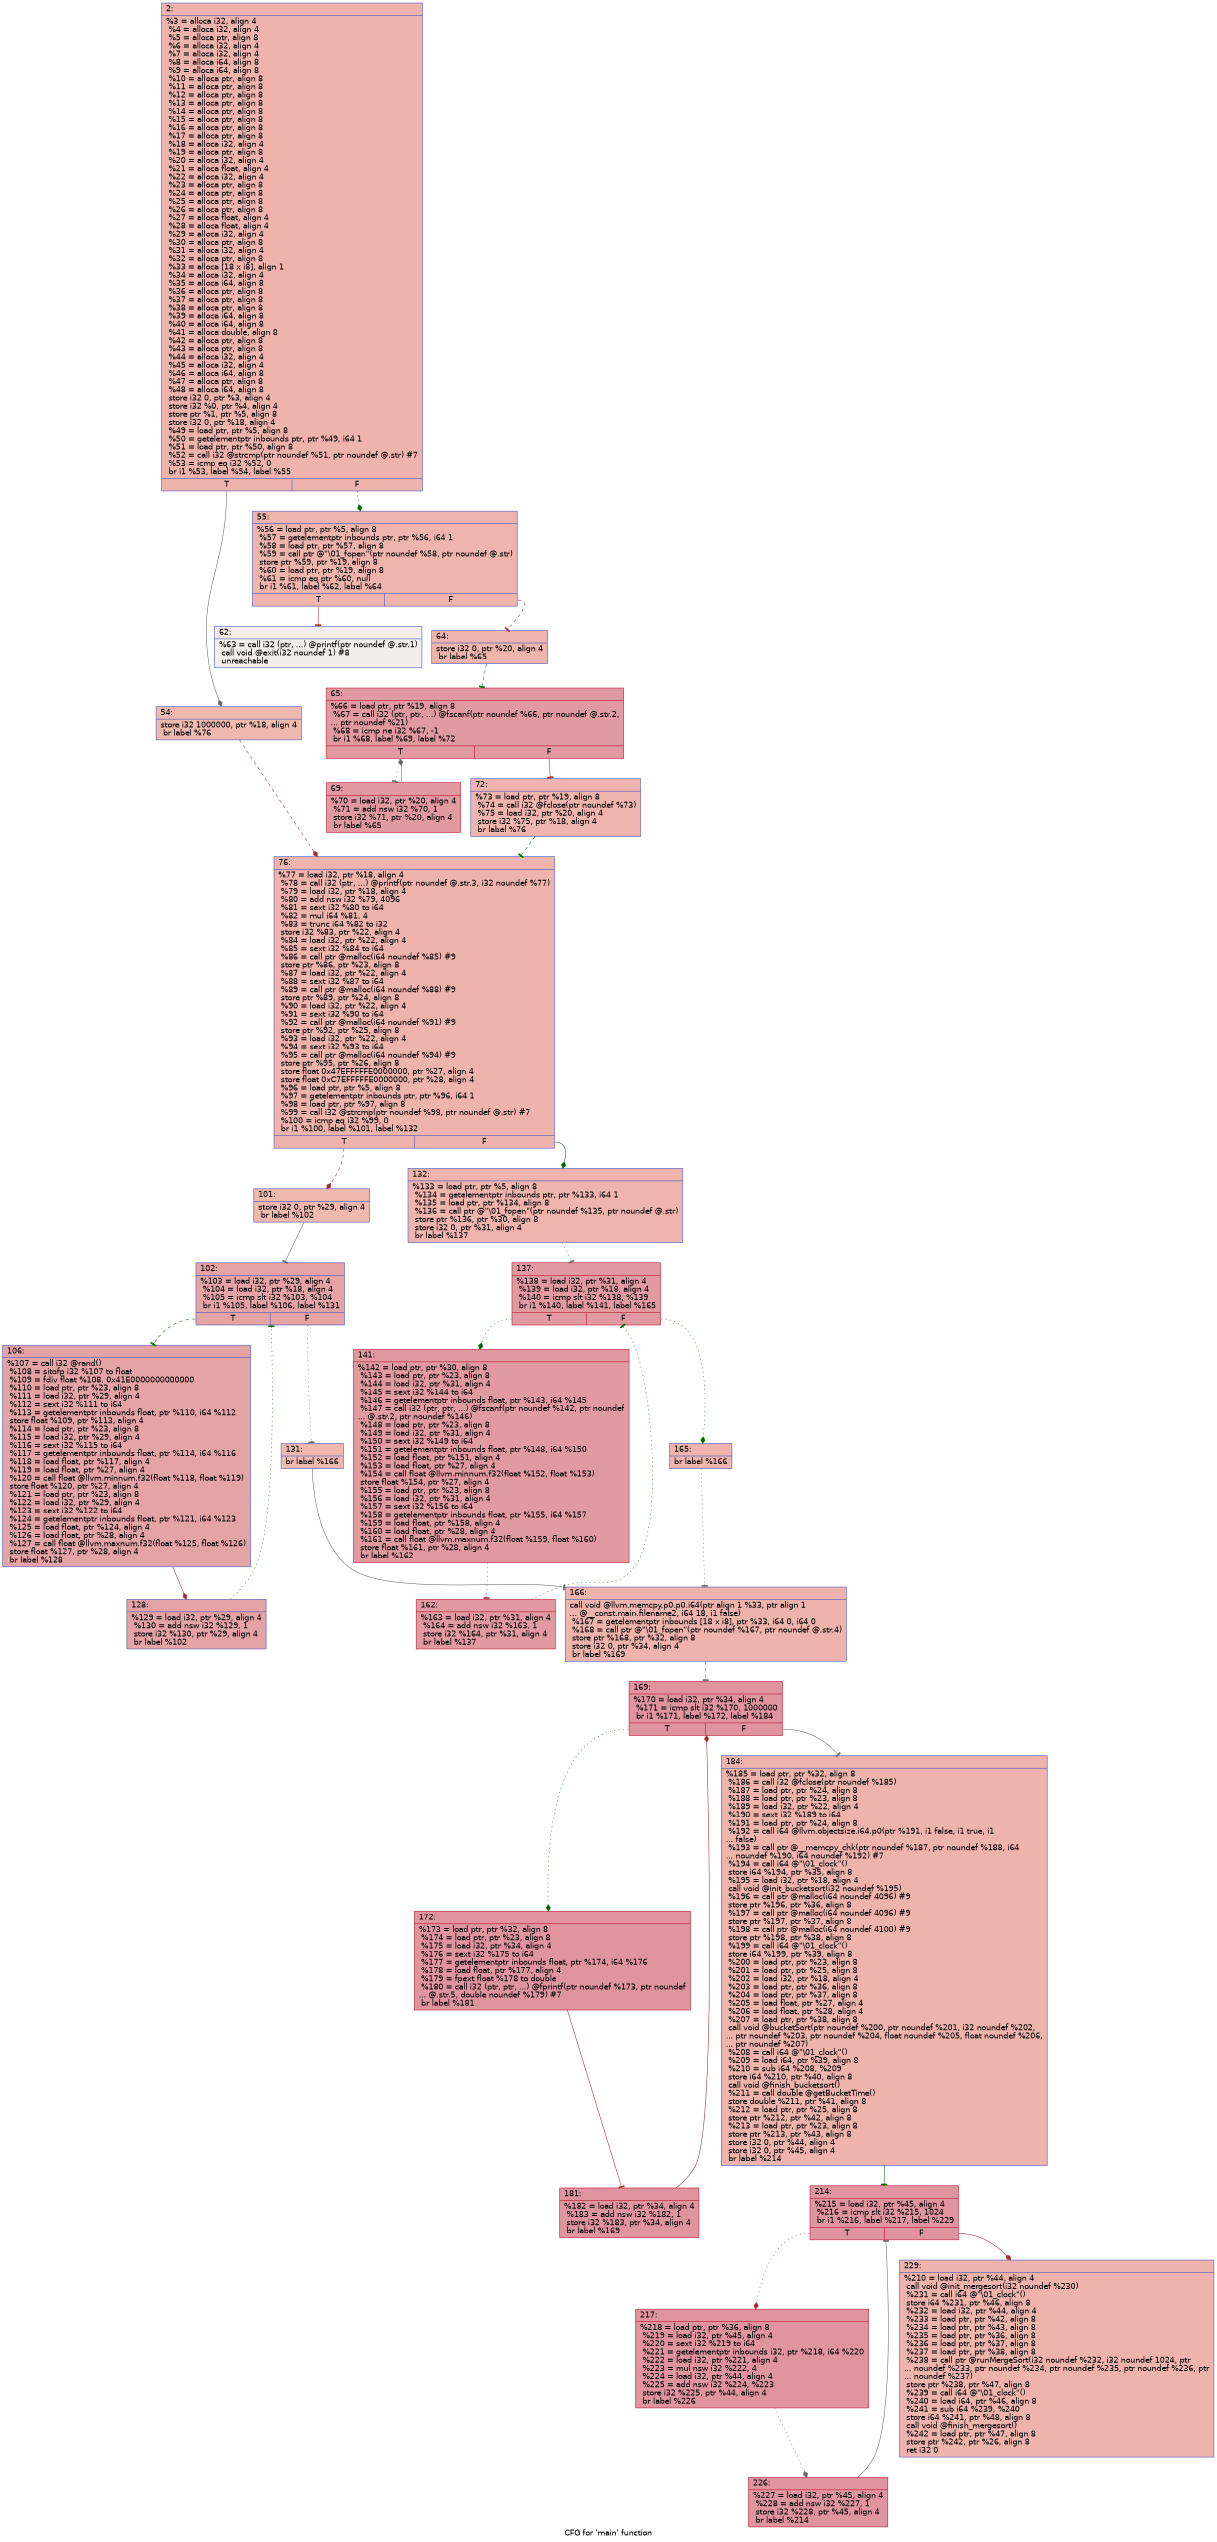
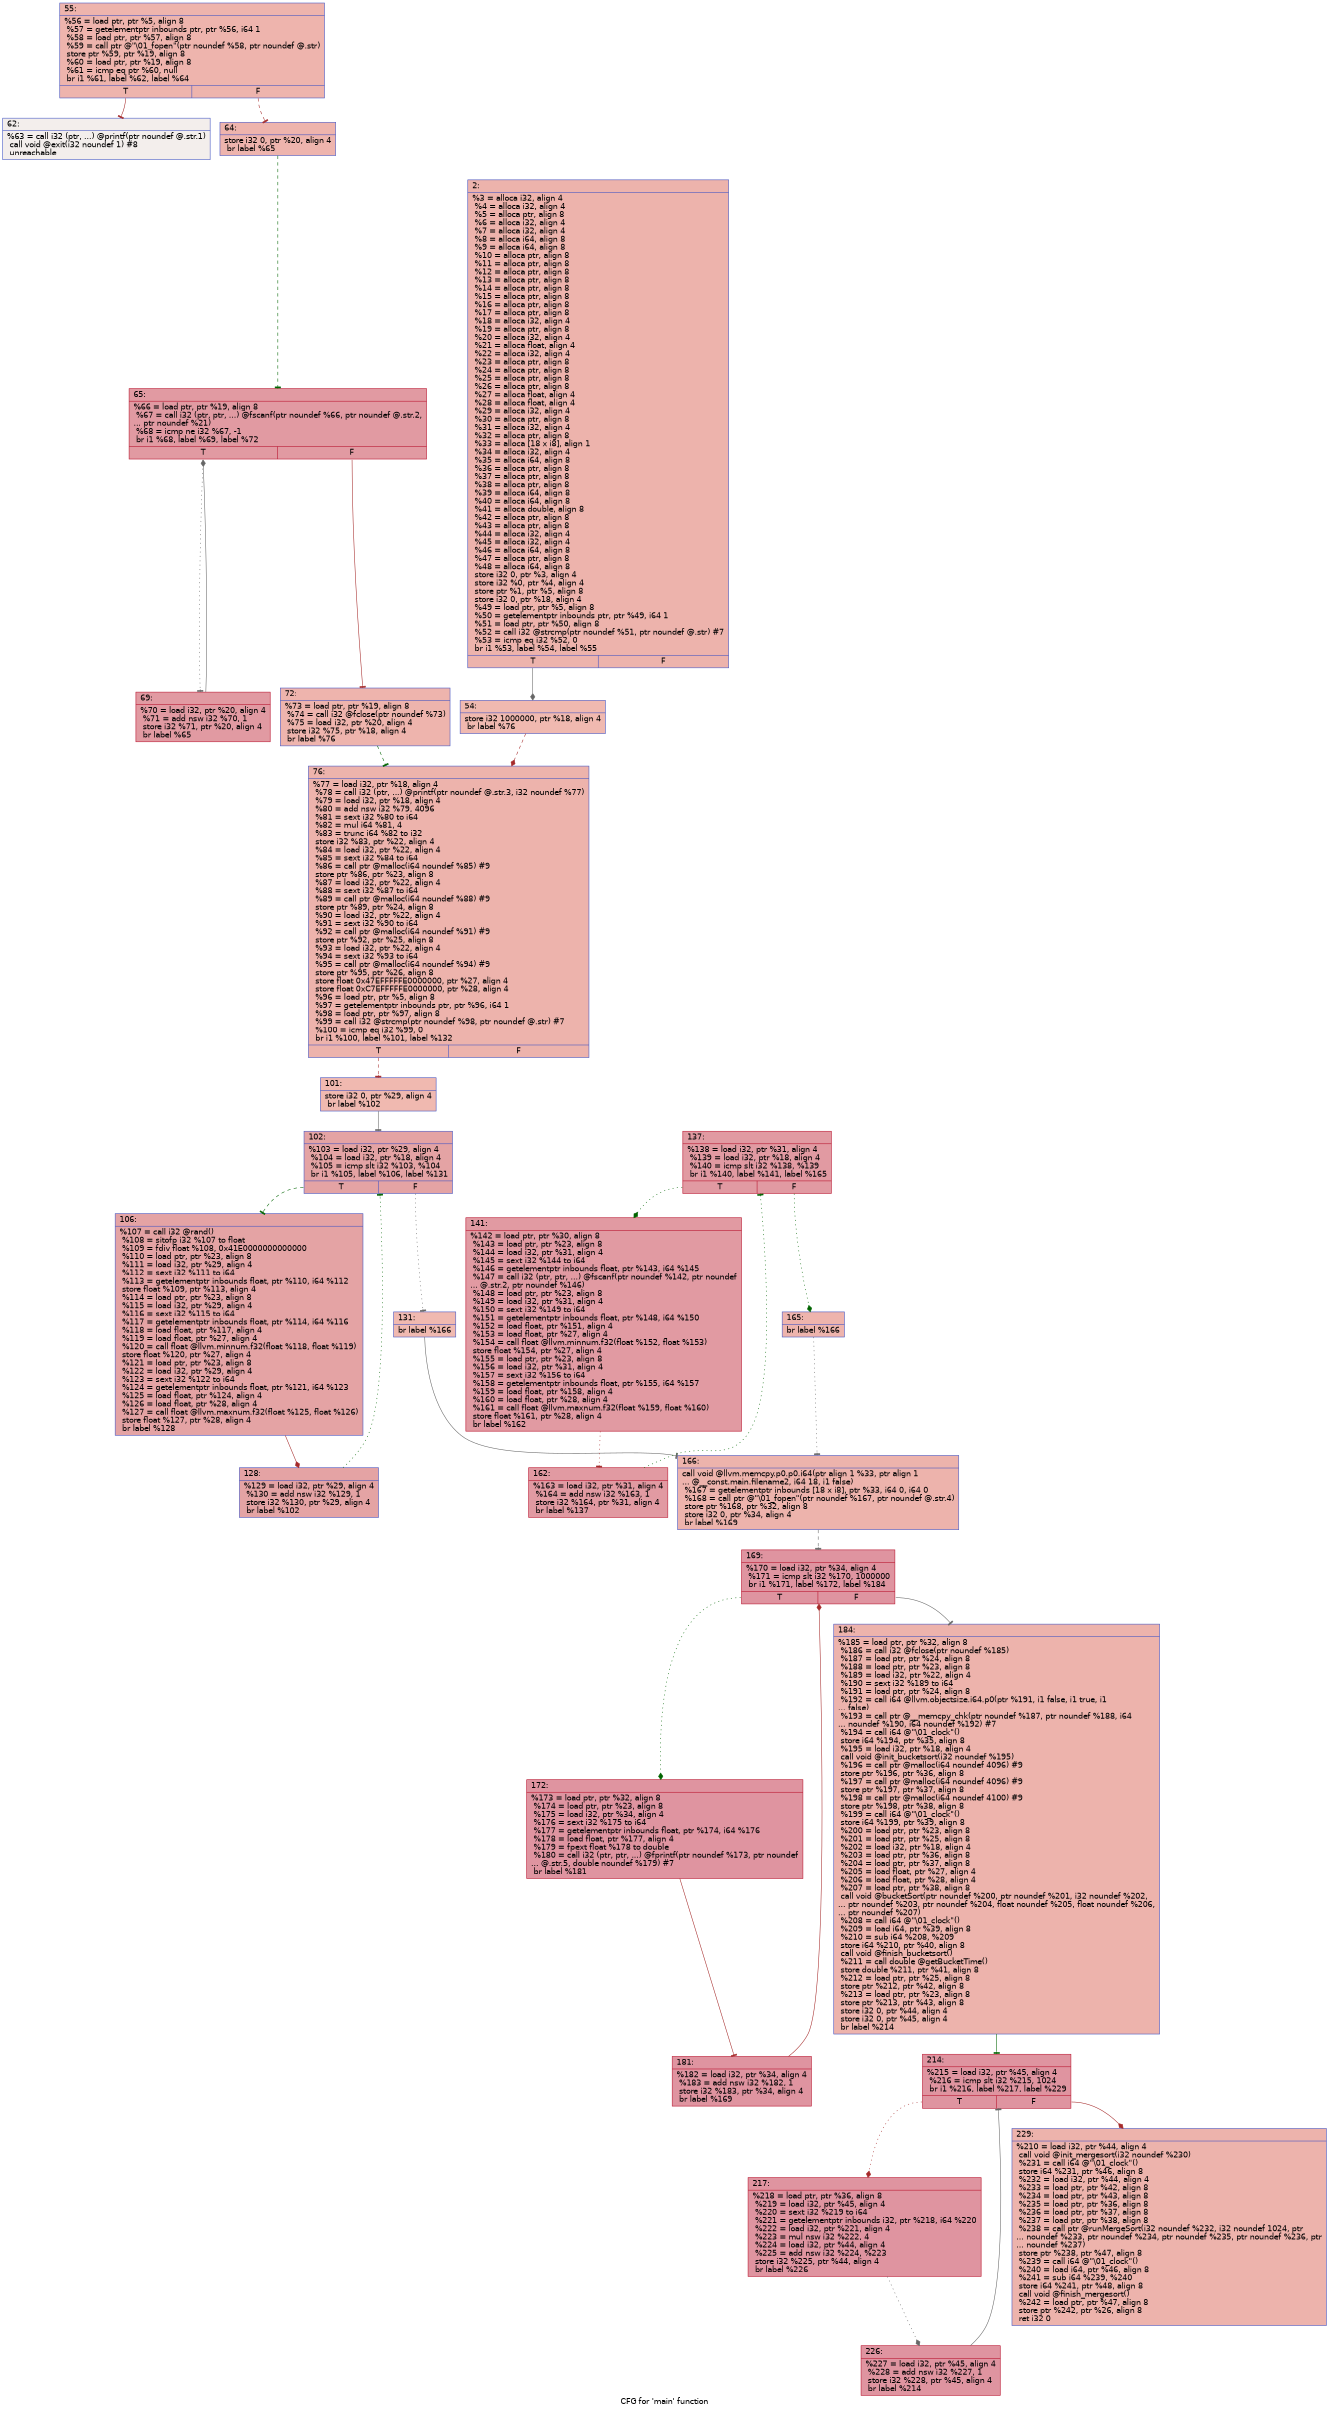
(358, 498) -> none
(340, 1167) -> (378, 1066)
(545, 1205) -> none
